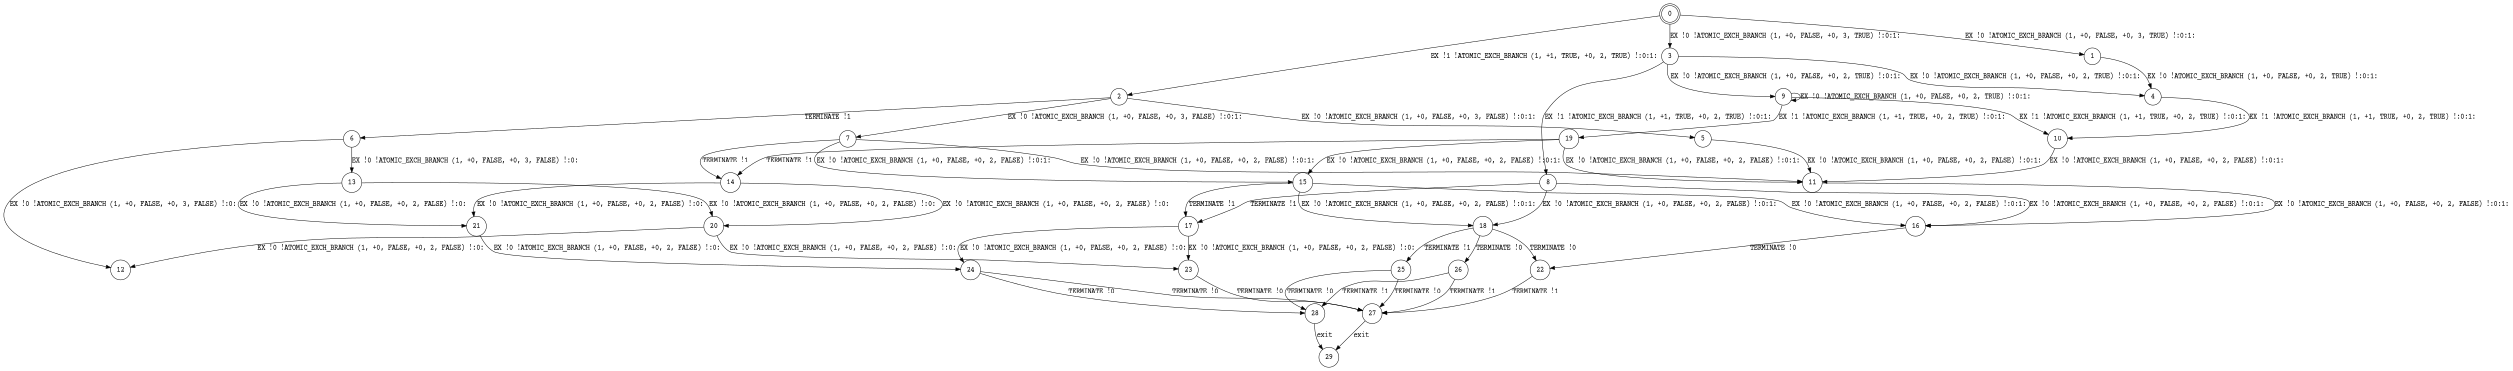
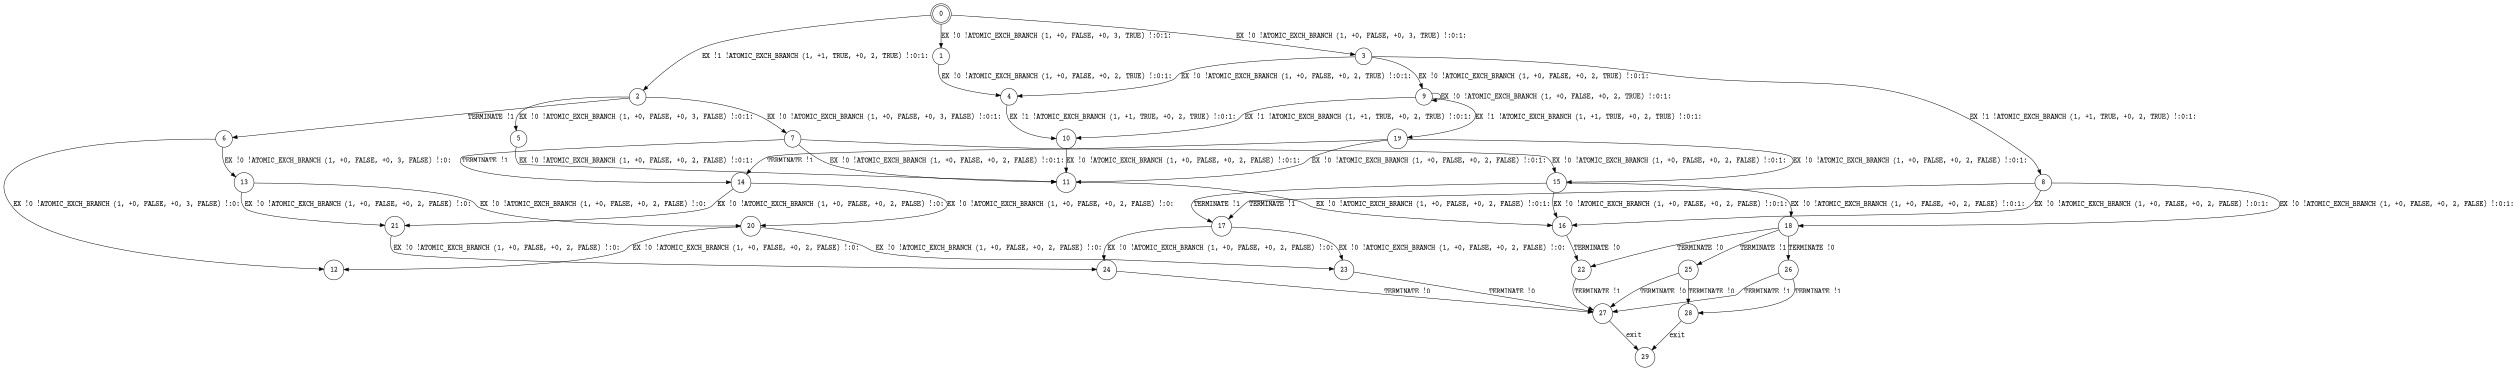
(1139, 304) -> none
